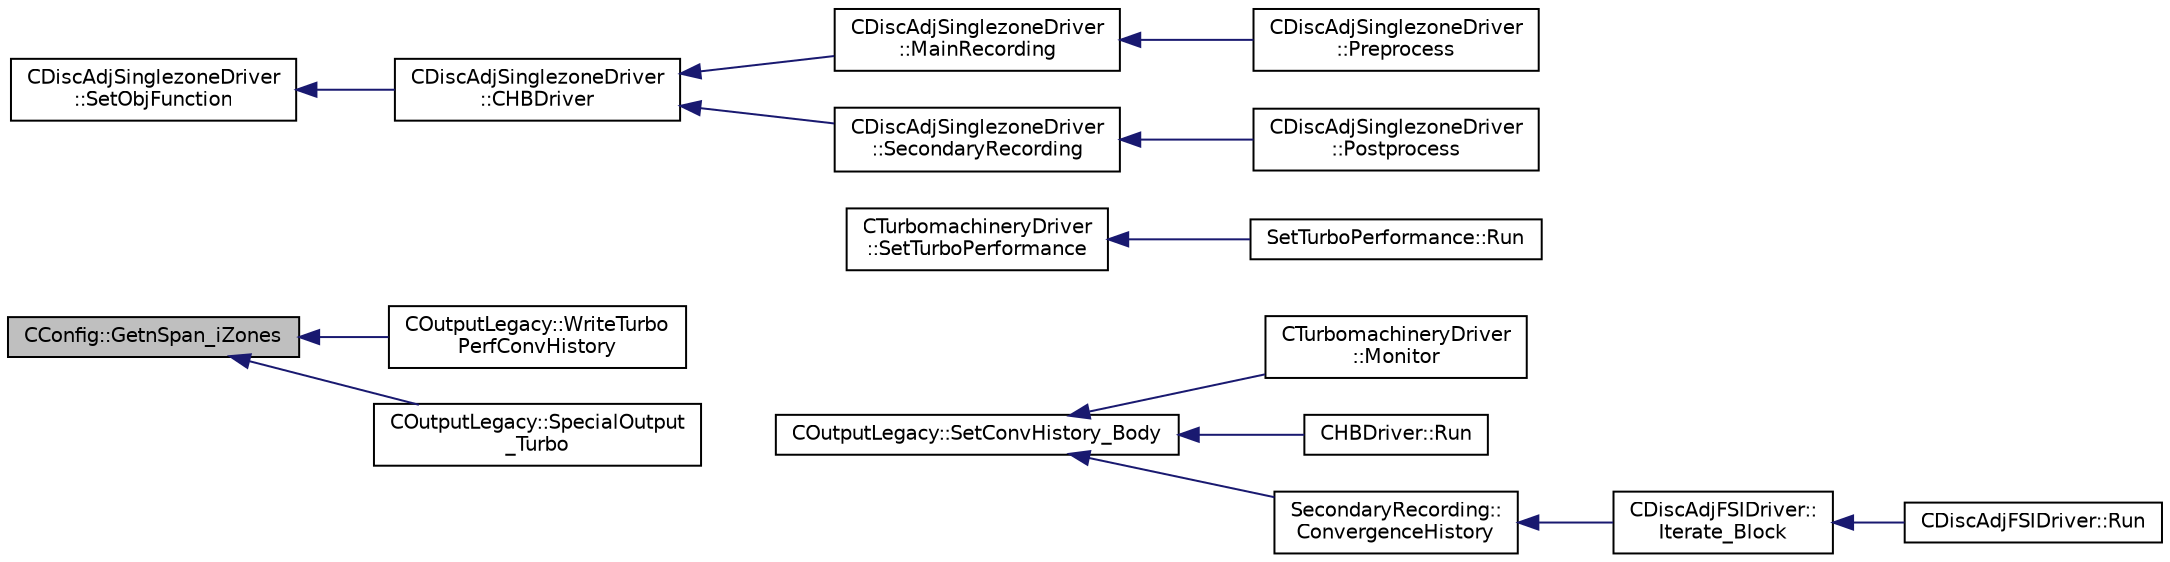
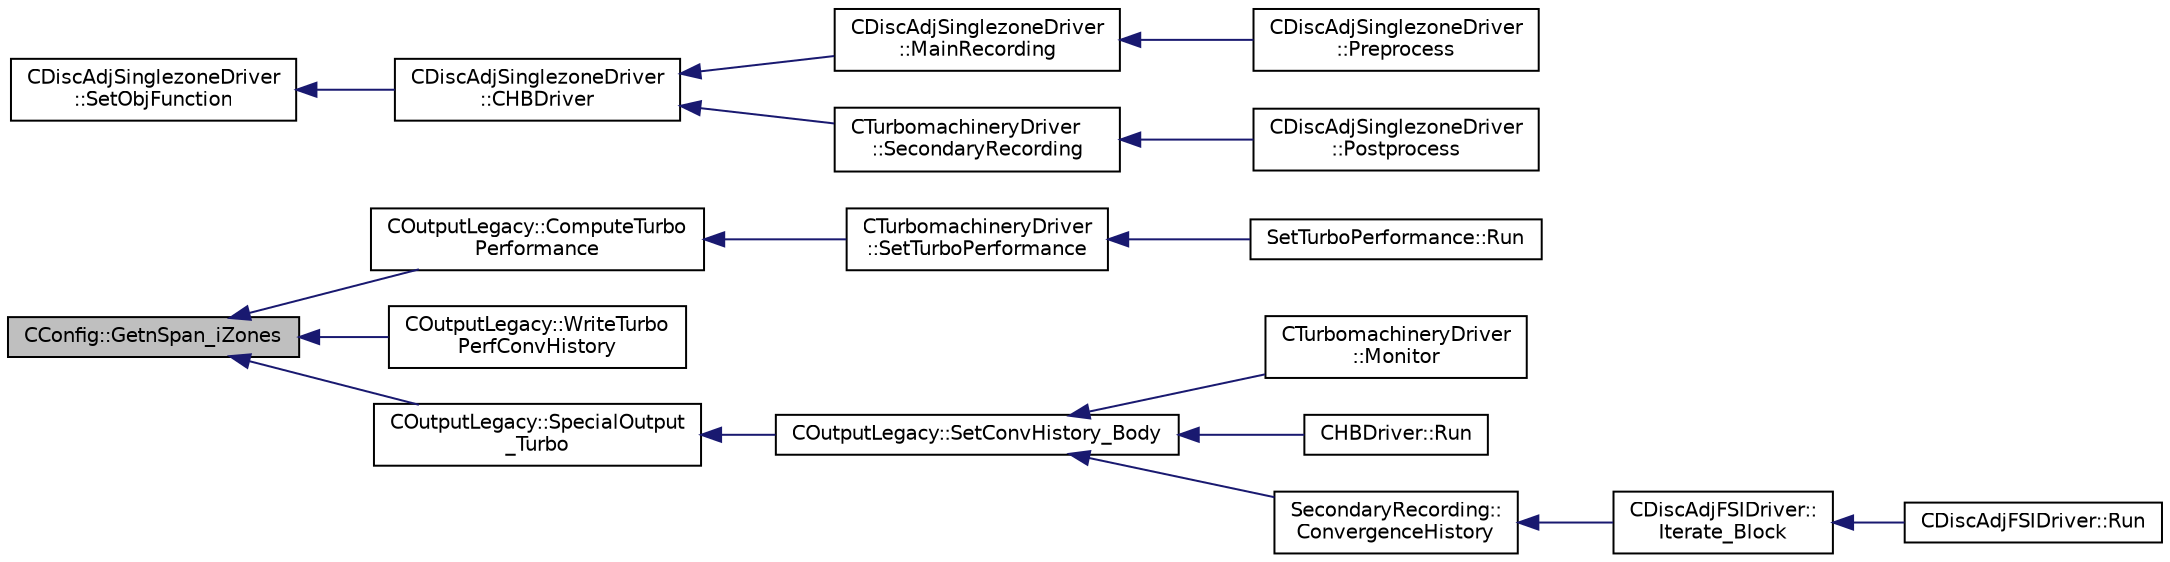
(977, 140) -> (977, 140)
none -> (538, 239)
none -> (748, 435)
